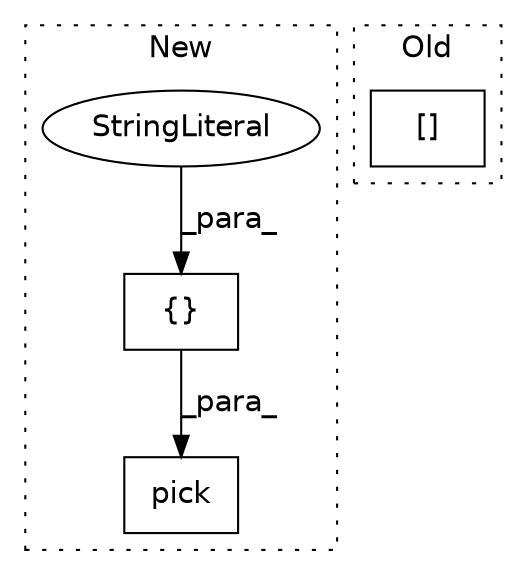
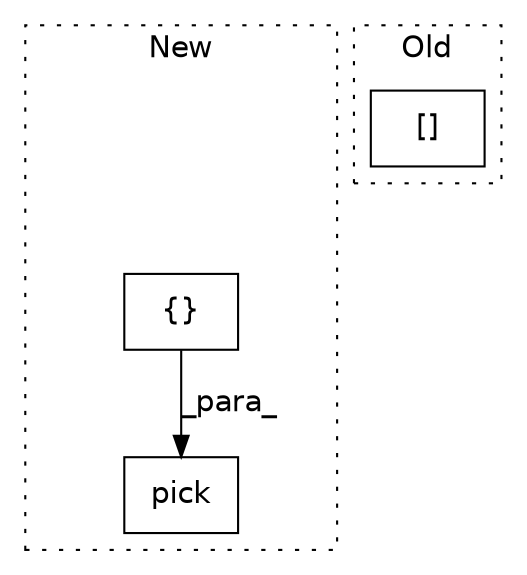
(181, 129) -> none
